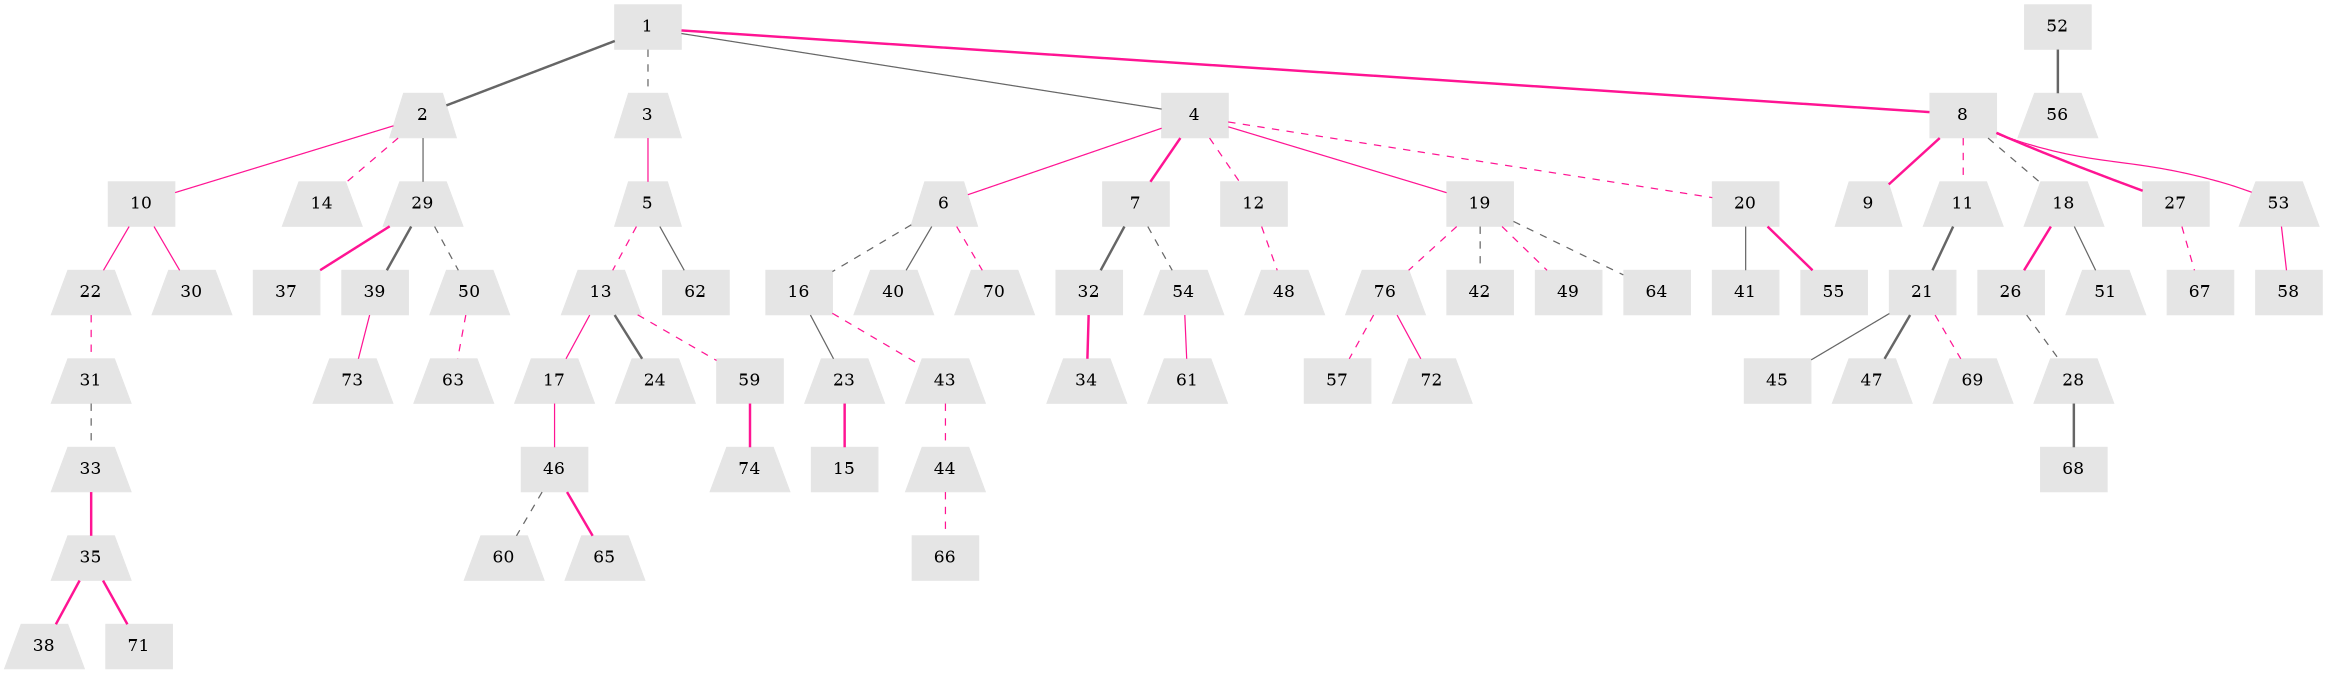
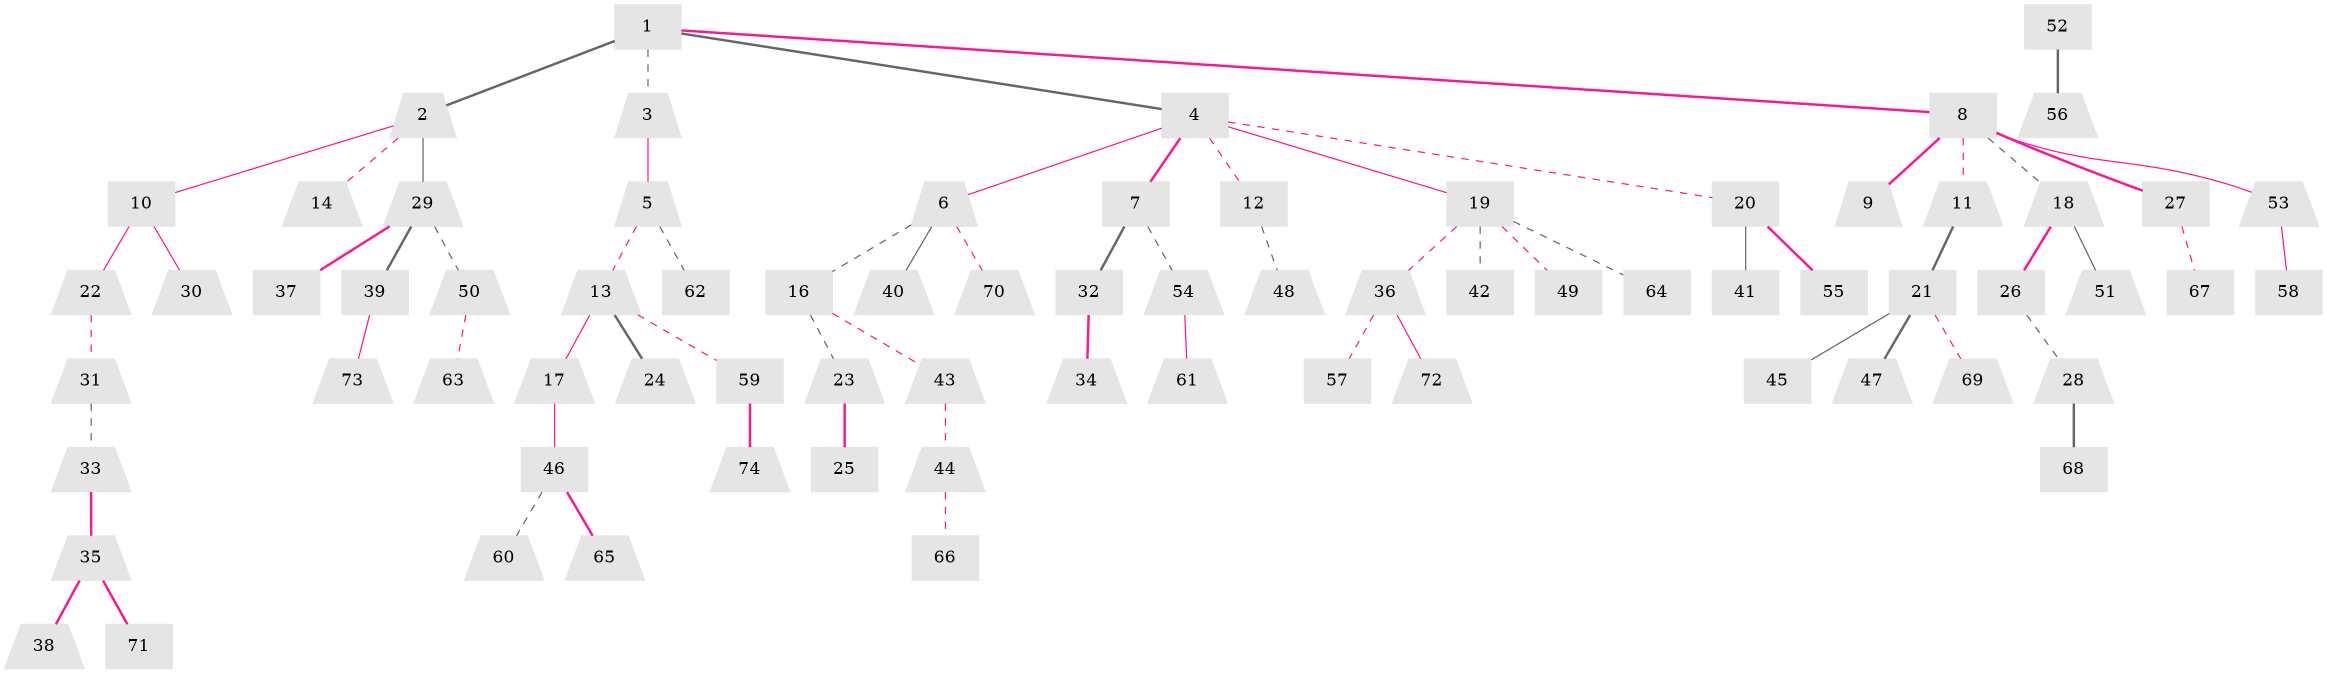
(922, 71) -> (922, 71)
(672, 248) -> (672, 248)
(1269, 248) -> (1269, 248)
(1386, 293) -> (1386, 293)
(822, 337) -> (822, 337)
(845, 470) -> (845, 470)
